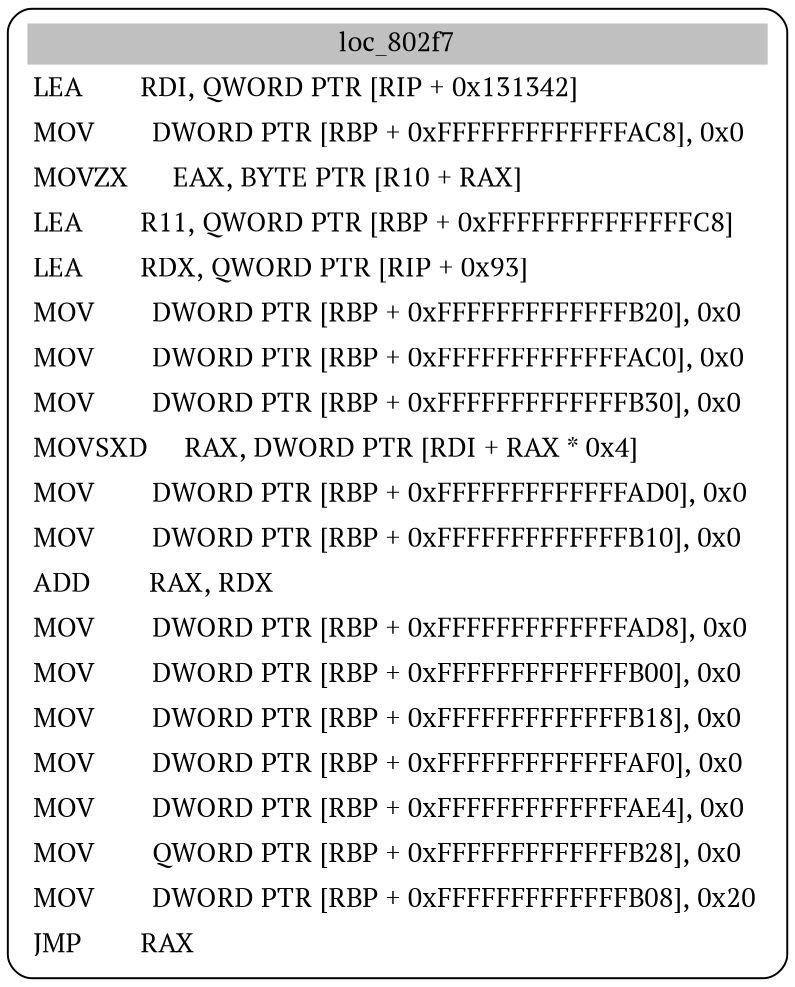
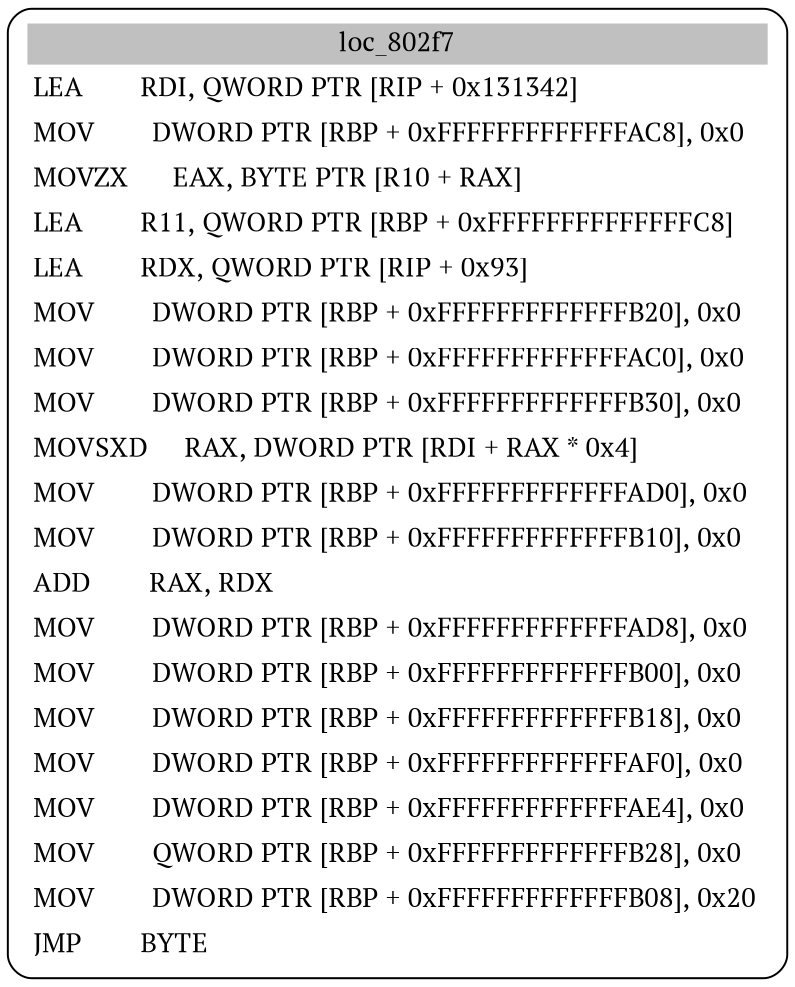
(115, 944) -> (121, 944)
